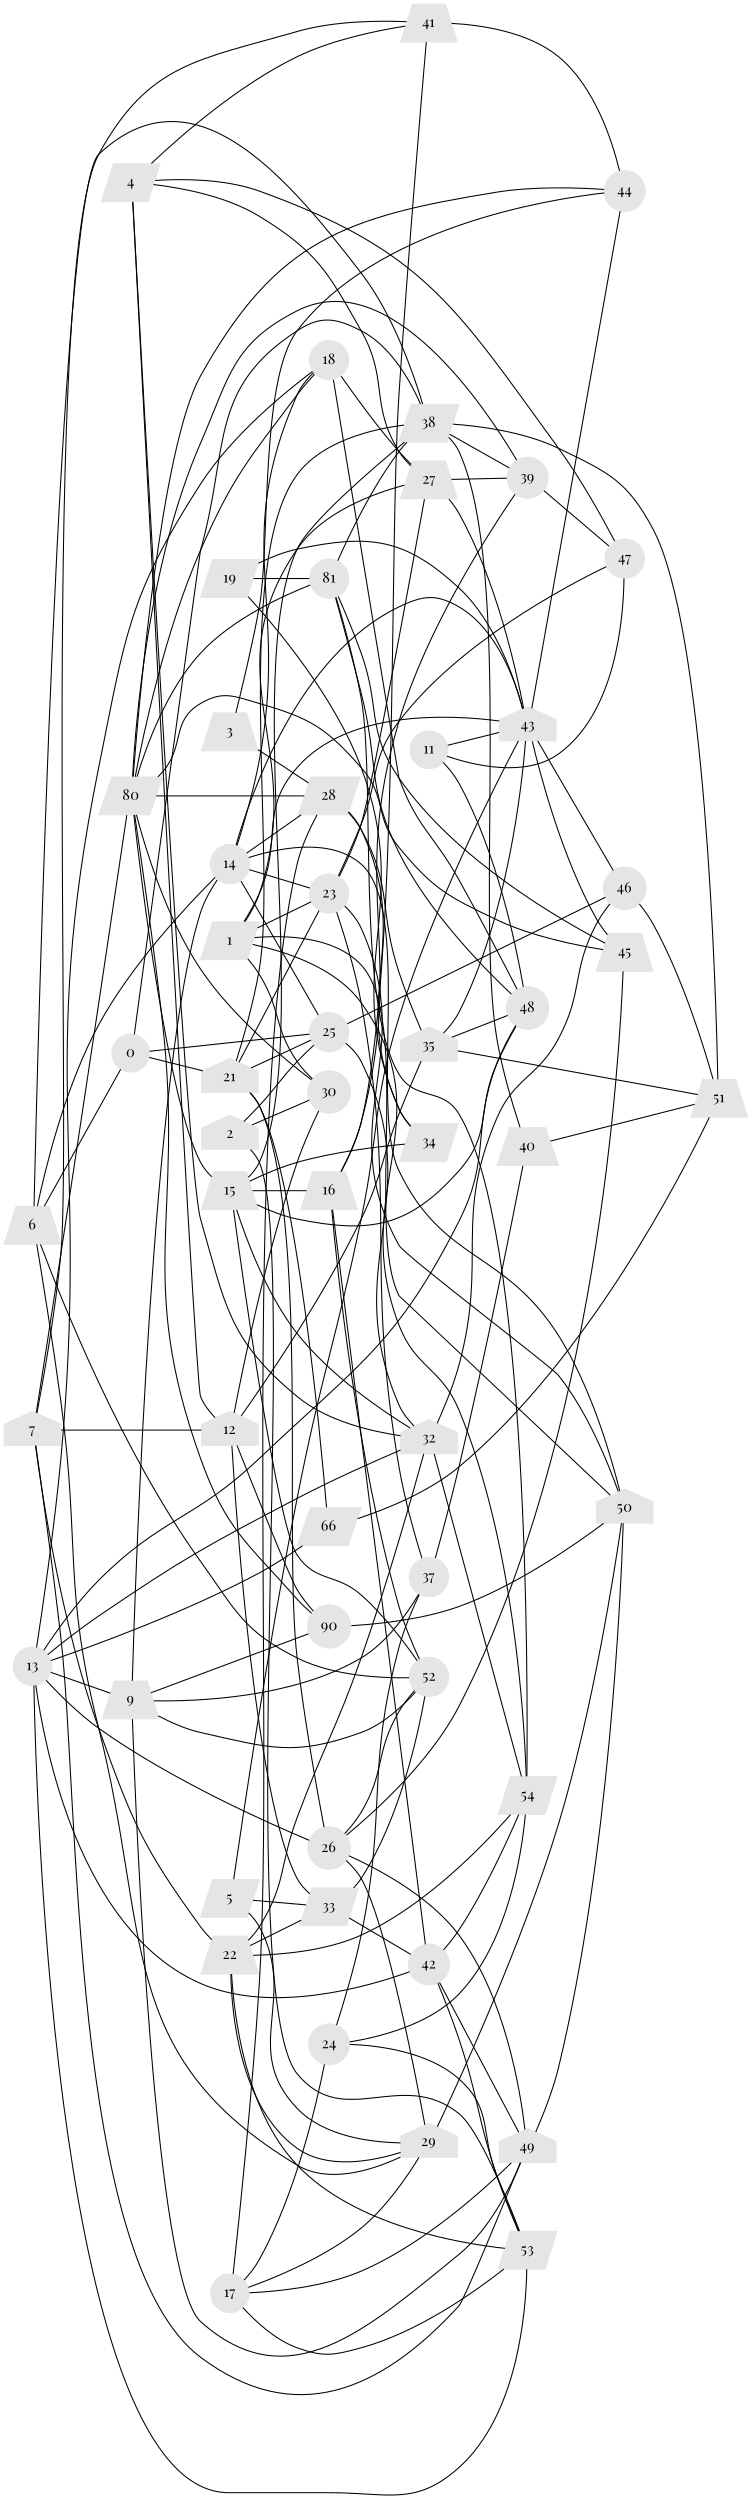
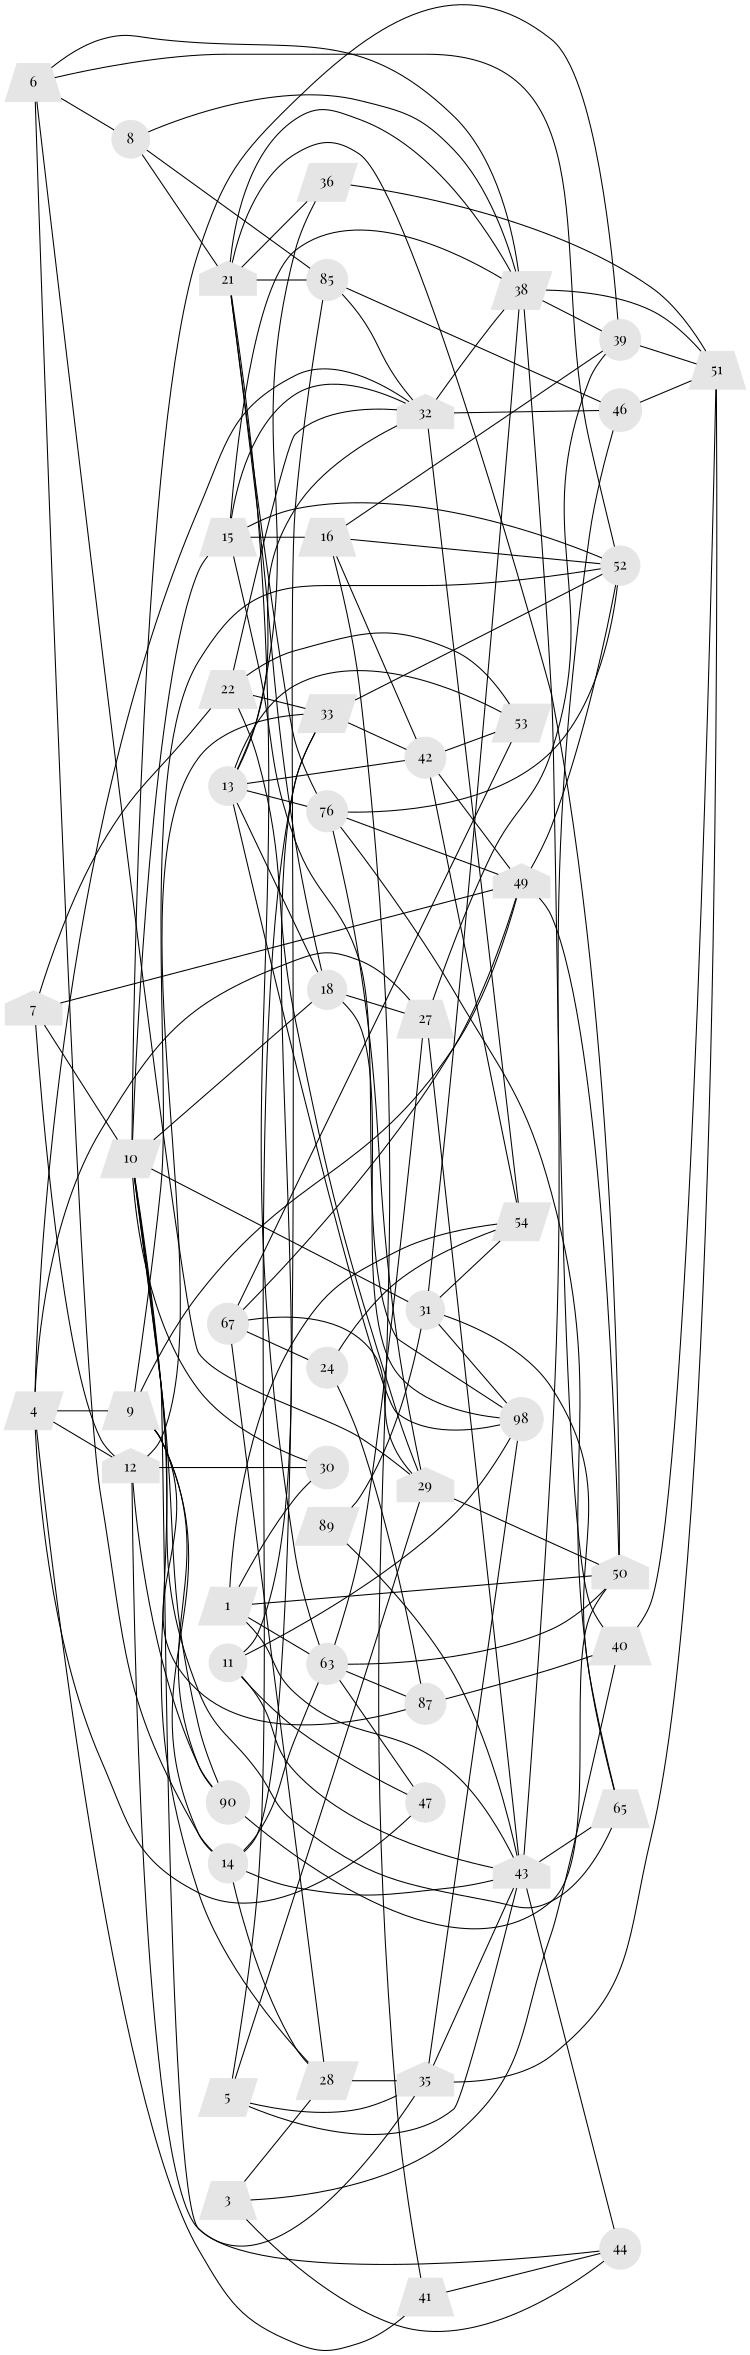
none -> (469, 354)
(577, 518) -> (668, 355)
(230, 579) -> (327, 1526)
(329, 579) -> (425, 1310)
(63, 607) -> none
(268, 642) -> (275, 685)
(260, 671) -> none
none -> (582, 730)
(131, 796) -> (131, 1159)
(329, 894) -> (327, 1664)
(625, 952) -> (620, 1809)
(528, 1008) -> (522, 1419)
(329, 1032) -> (327, 280)
(131, 1053) -> (131, 139)
(230, 1134) -> none
(429, 1142) -> none
none -> (286, 1147)
(402, 1175) -> (542, 659)
(329, 1527) -> (327, 182)
(429, 1577) -> (425, 1704)
(76, 1681) -> (83, 1411)
(329, 1848) -> (327, 811)
(397, 1915) -> none
none -> (528, 2015)
(466, 2087) -> none
none -> (324, 2112)
(230, 2293) -> (228, 1324)
